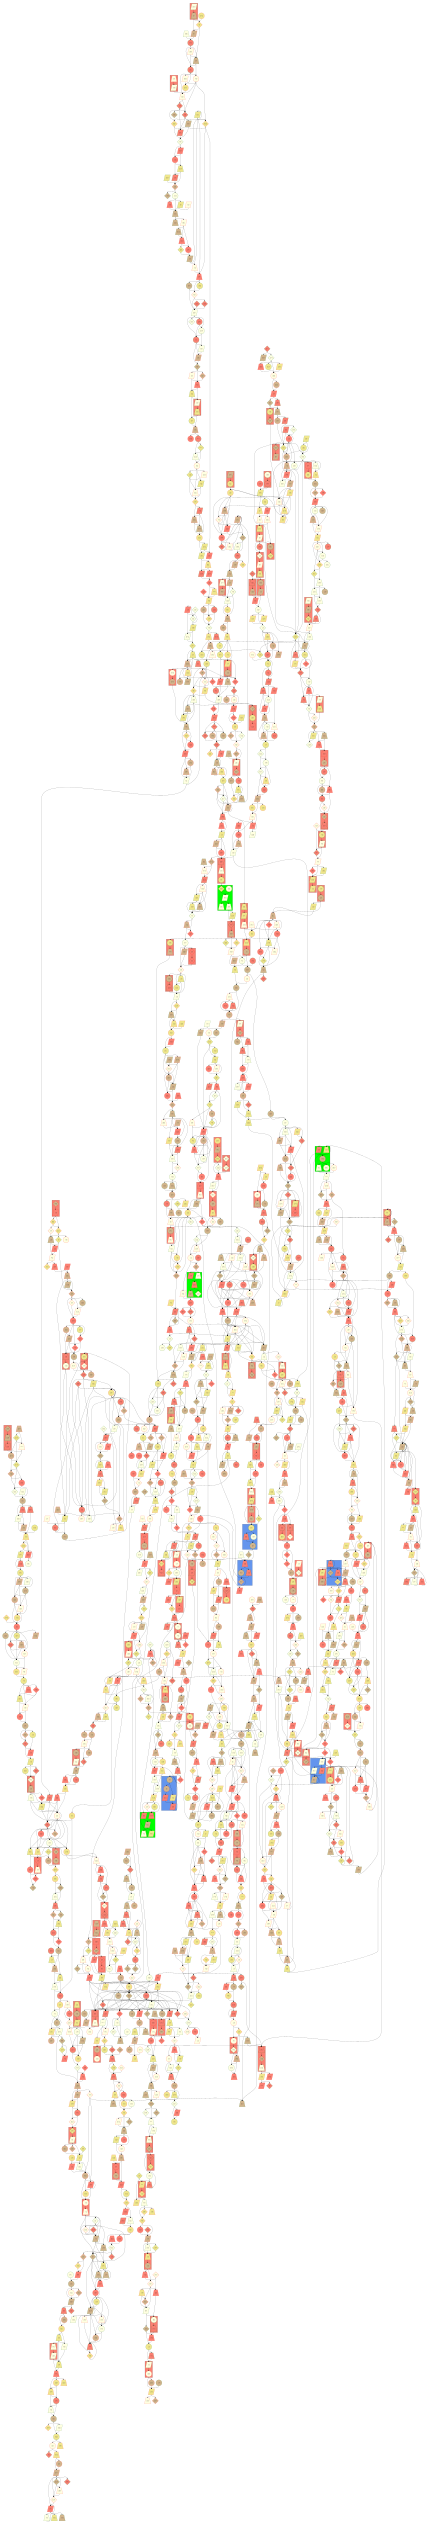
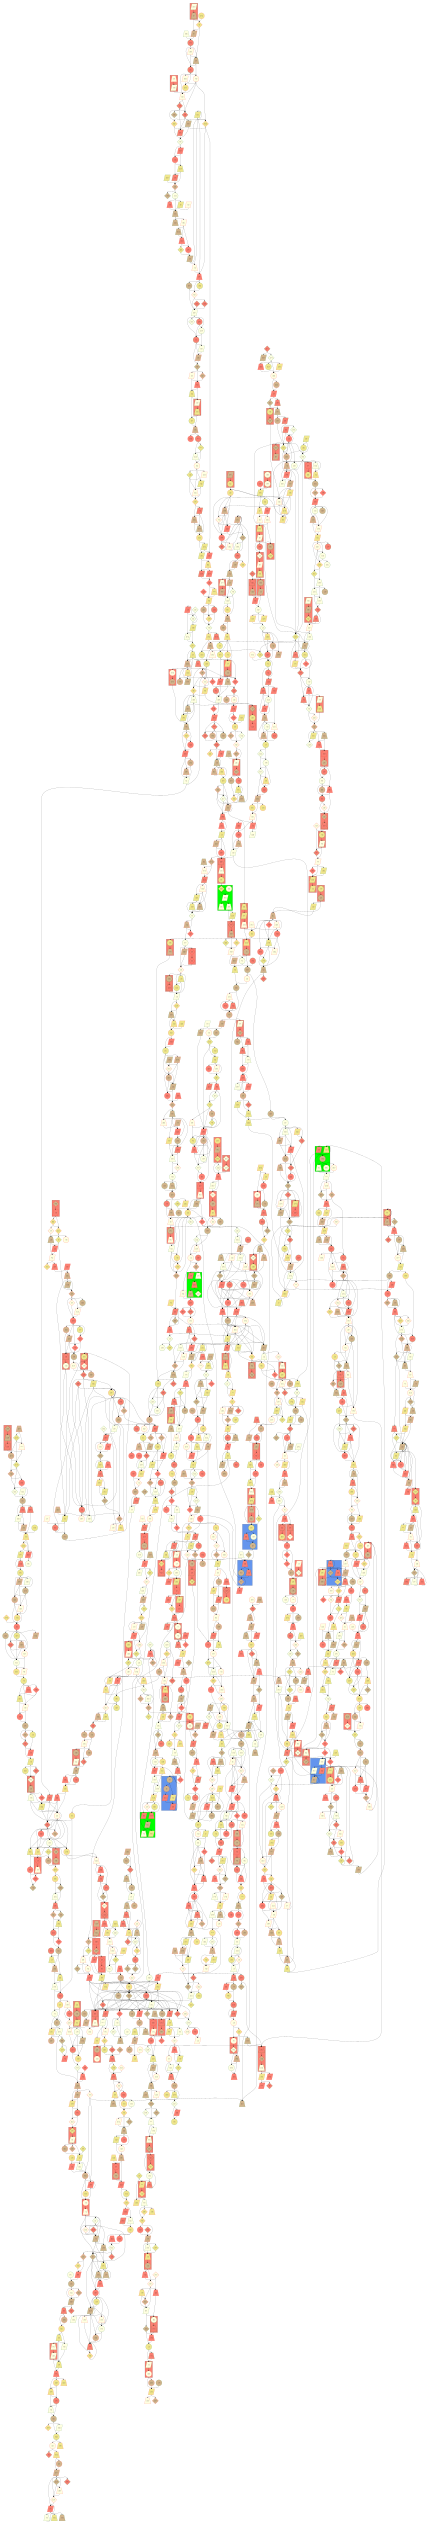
(268, 484) -> (268, 484)
(349, 1321) -> (349, 1321)
(285, 1510) -> (285, 1510)
(204, 1942) -> (204, 1942)
